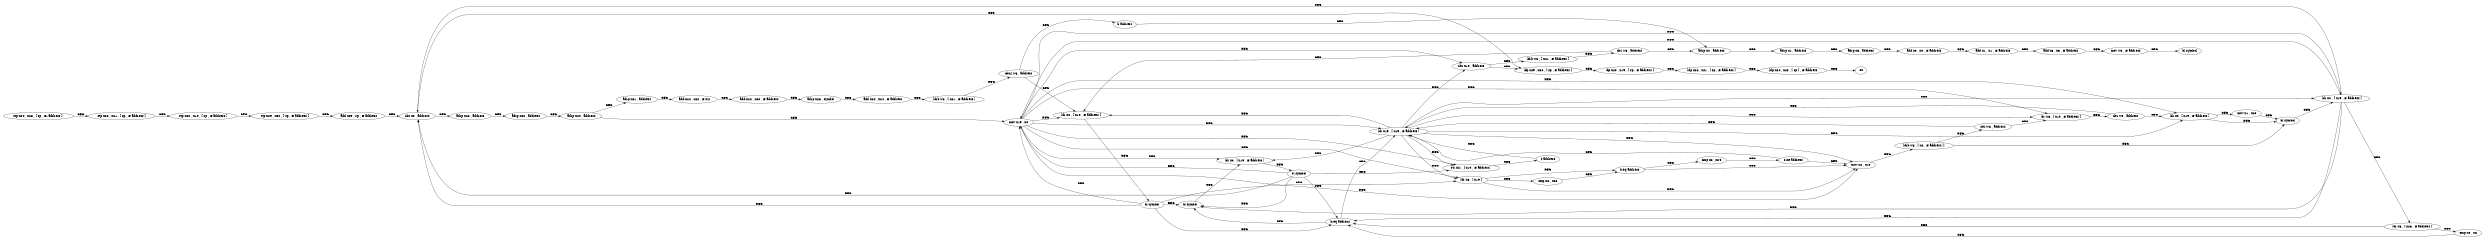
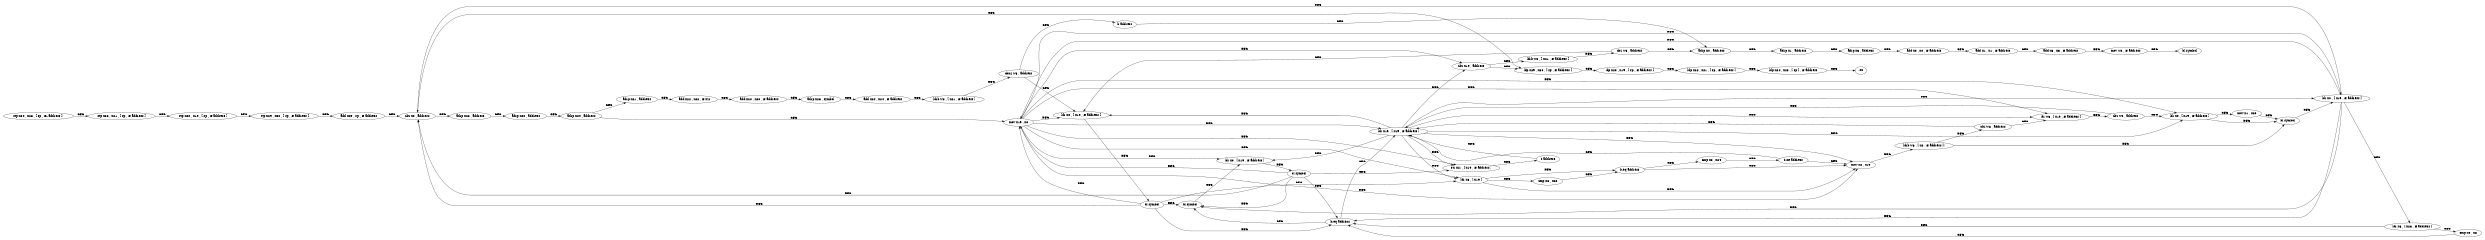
(2097, 50) -> (2097, 50)
